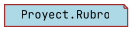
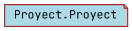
(66, 16) -> (66, 16)
